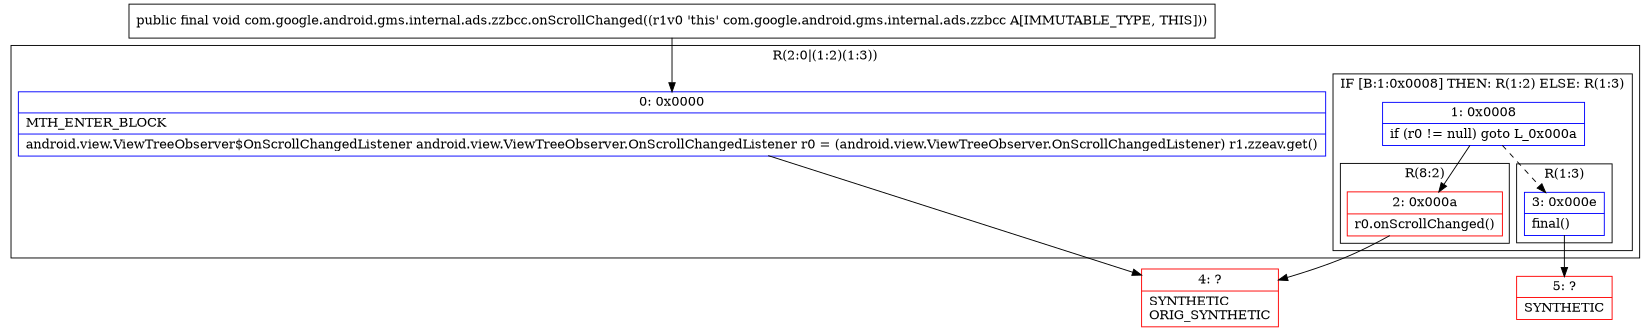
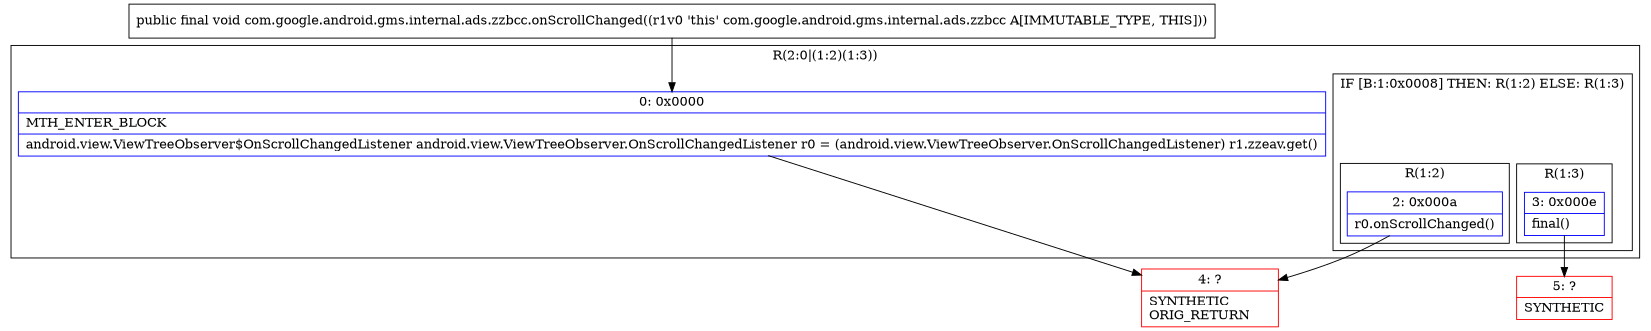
(1484, 124) -> none
(1425, 174) -> (1425, 174)
(1425, 214) -> (1425, 214)
(1210, 315) -> (1199, 315)
